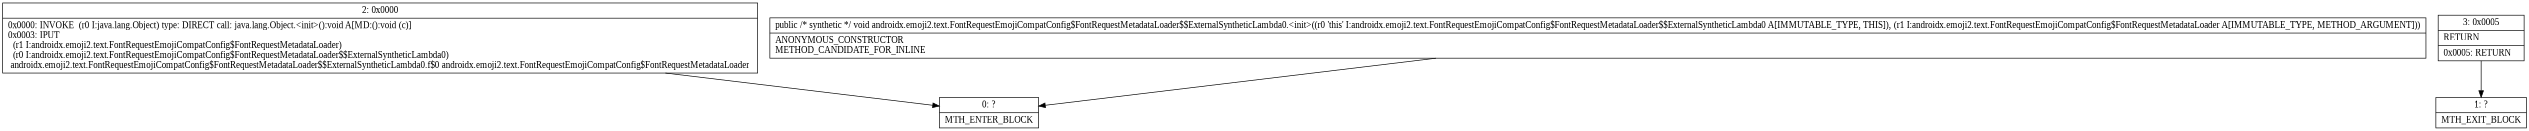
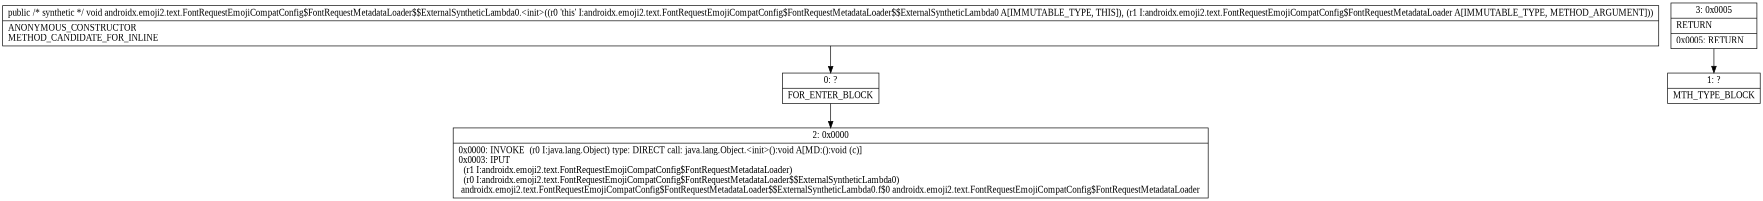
(799, 89) -> (831, 112)
(989, 120) -> (831, 96)
(2481, 120) -> (1714, 96)
